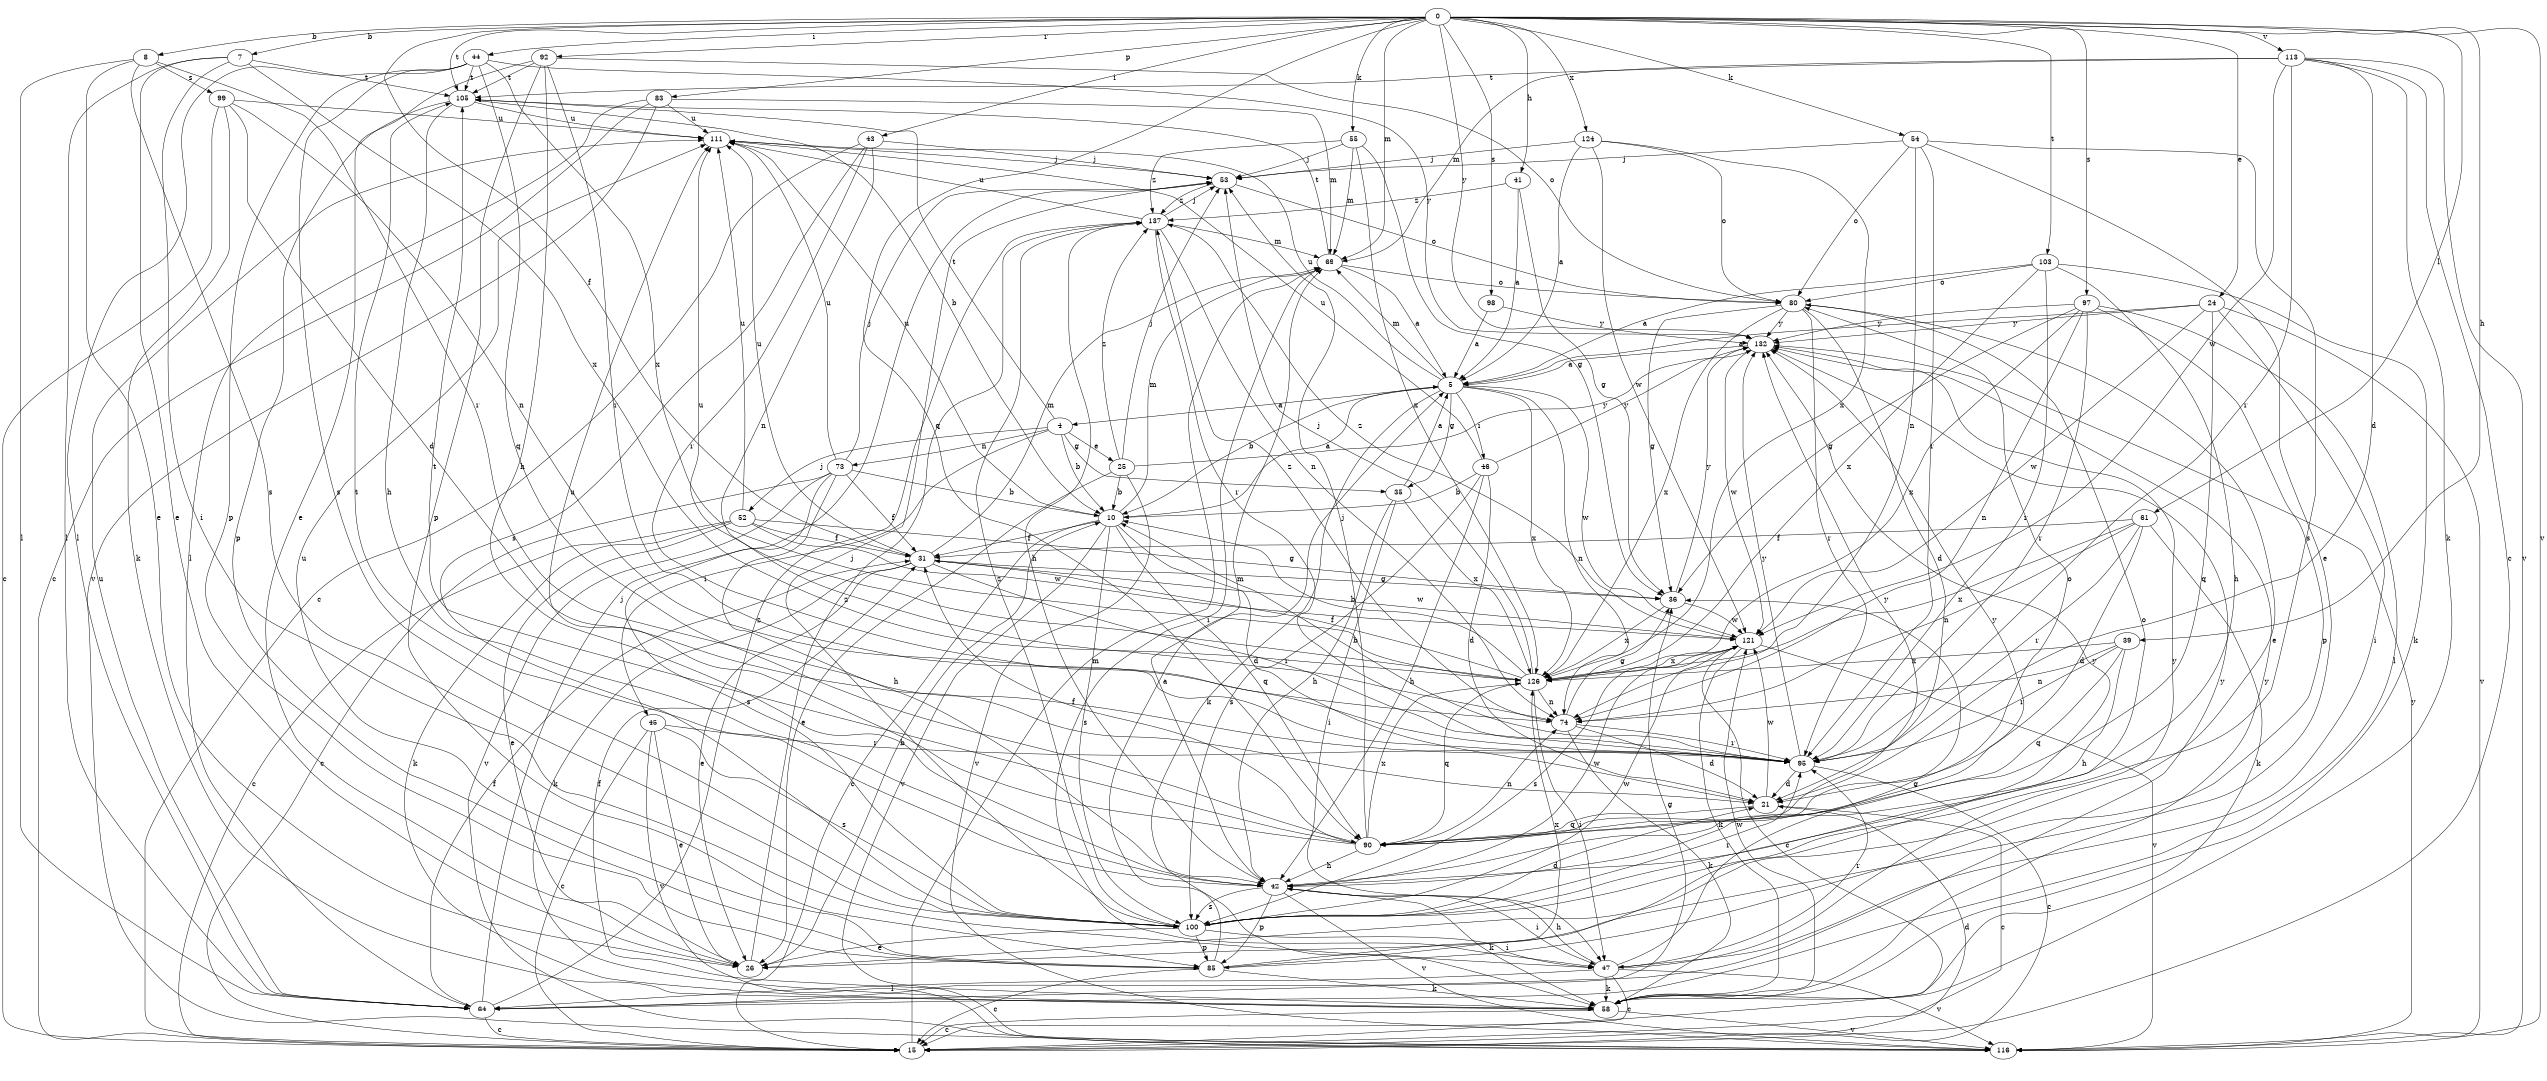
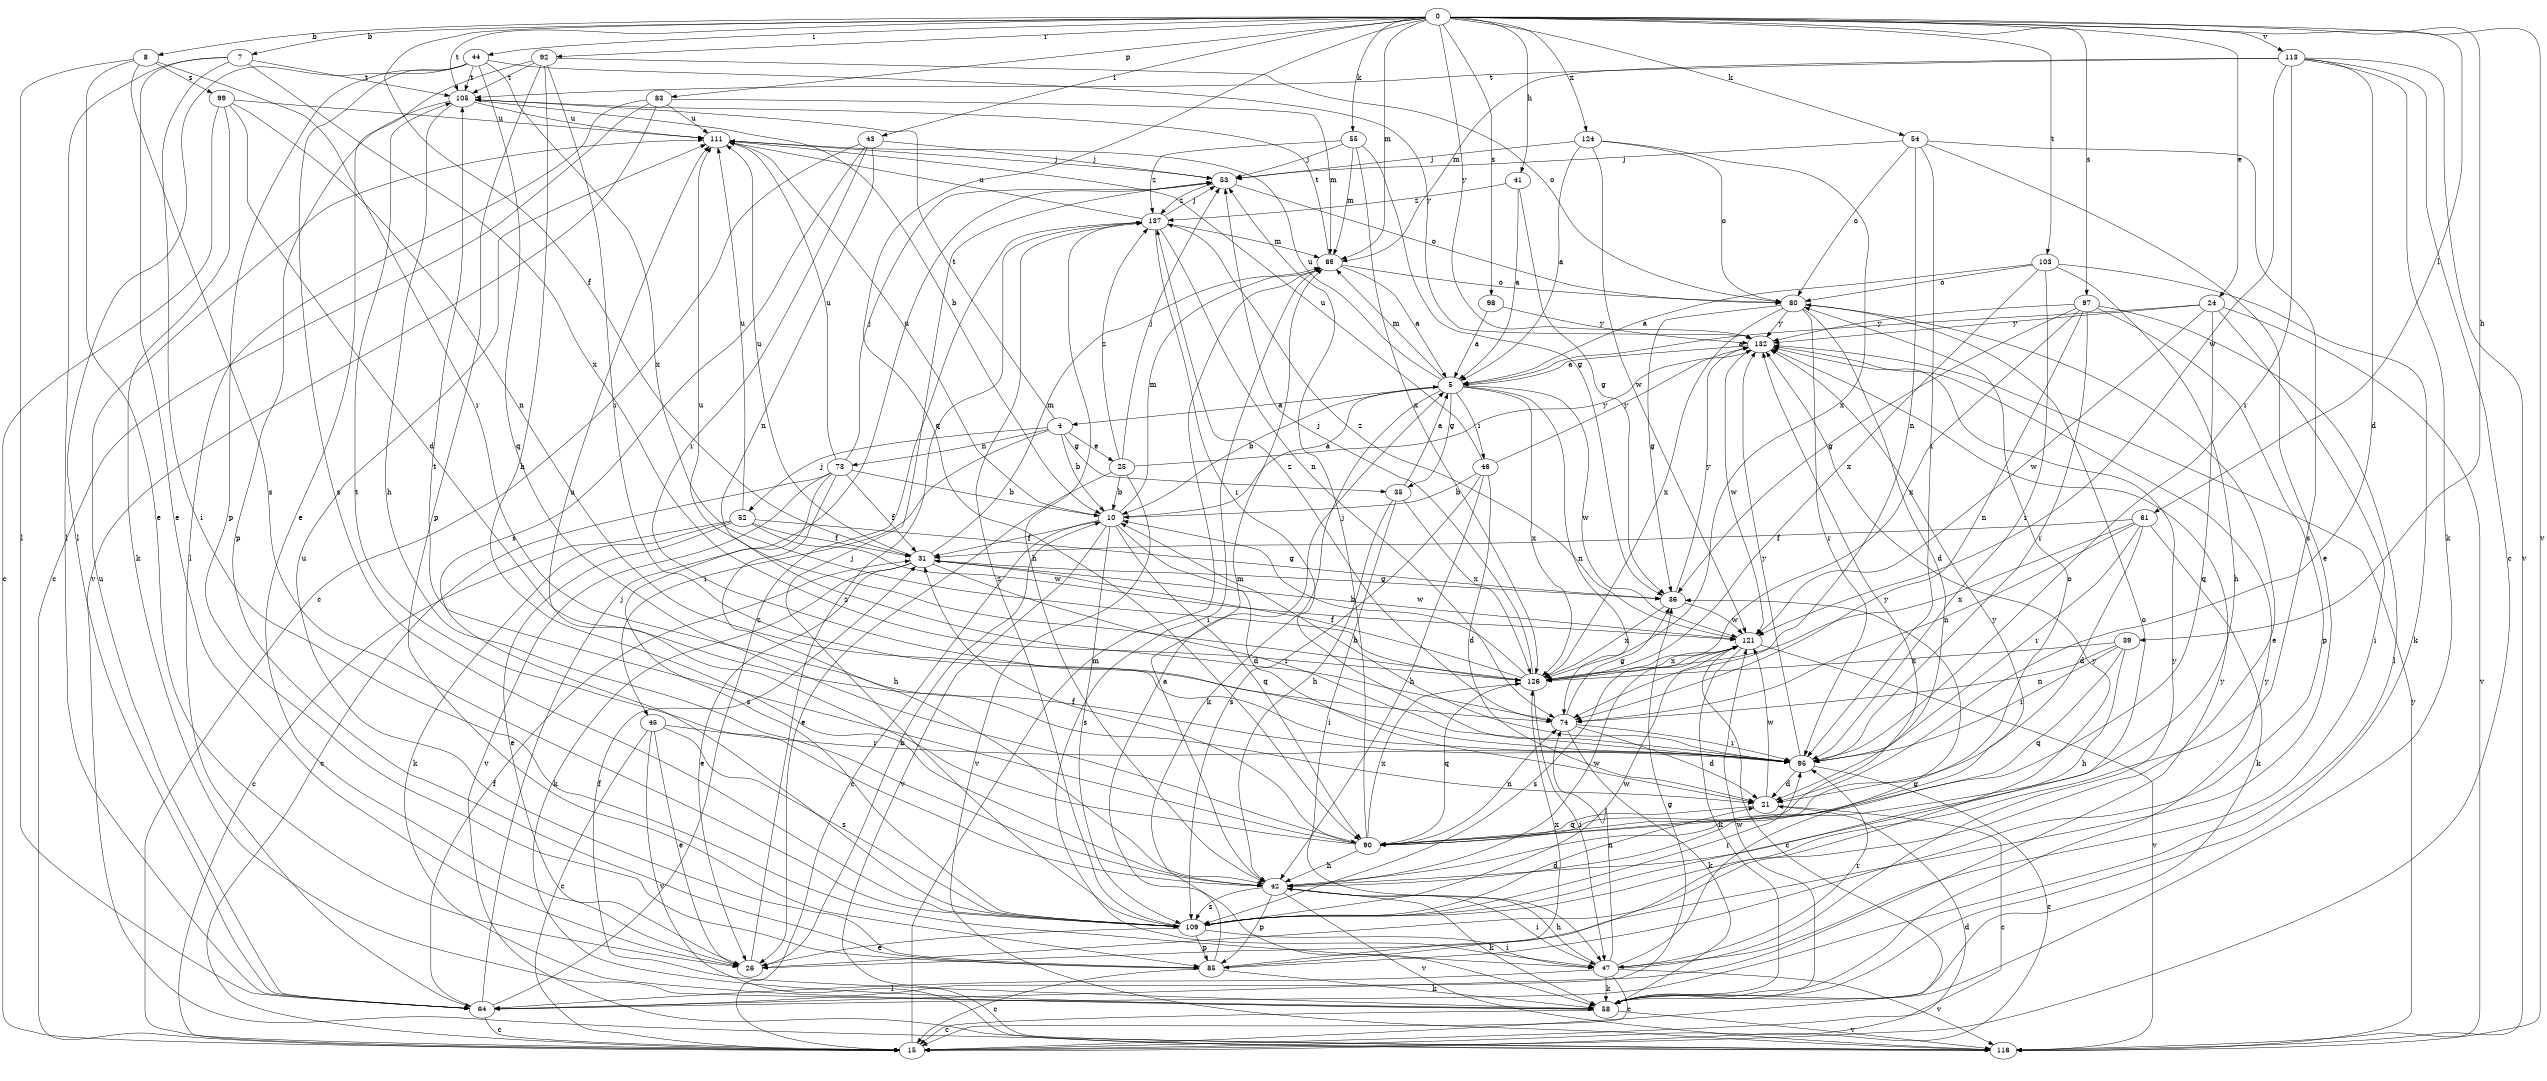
(1546, 701) -> (1609, 849)
(1192, 928) -> (1192, 928)
